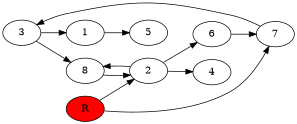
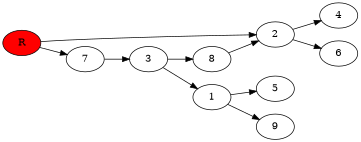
(240, 34) -> none
(120, 66) -> none
none -> (275, 127)
